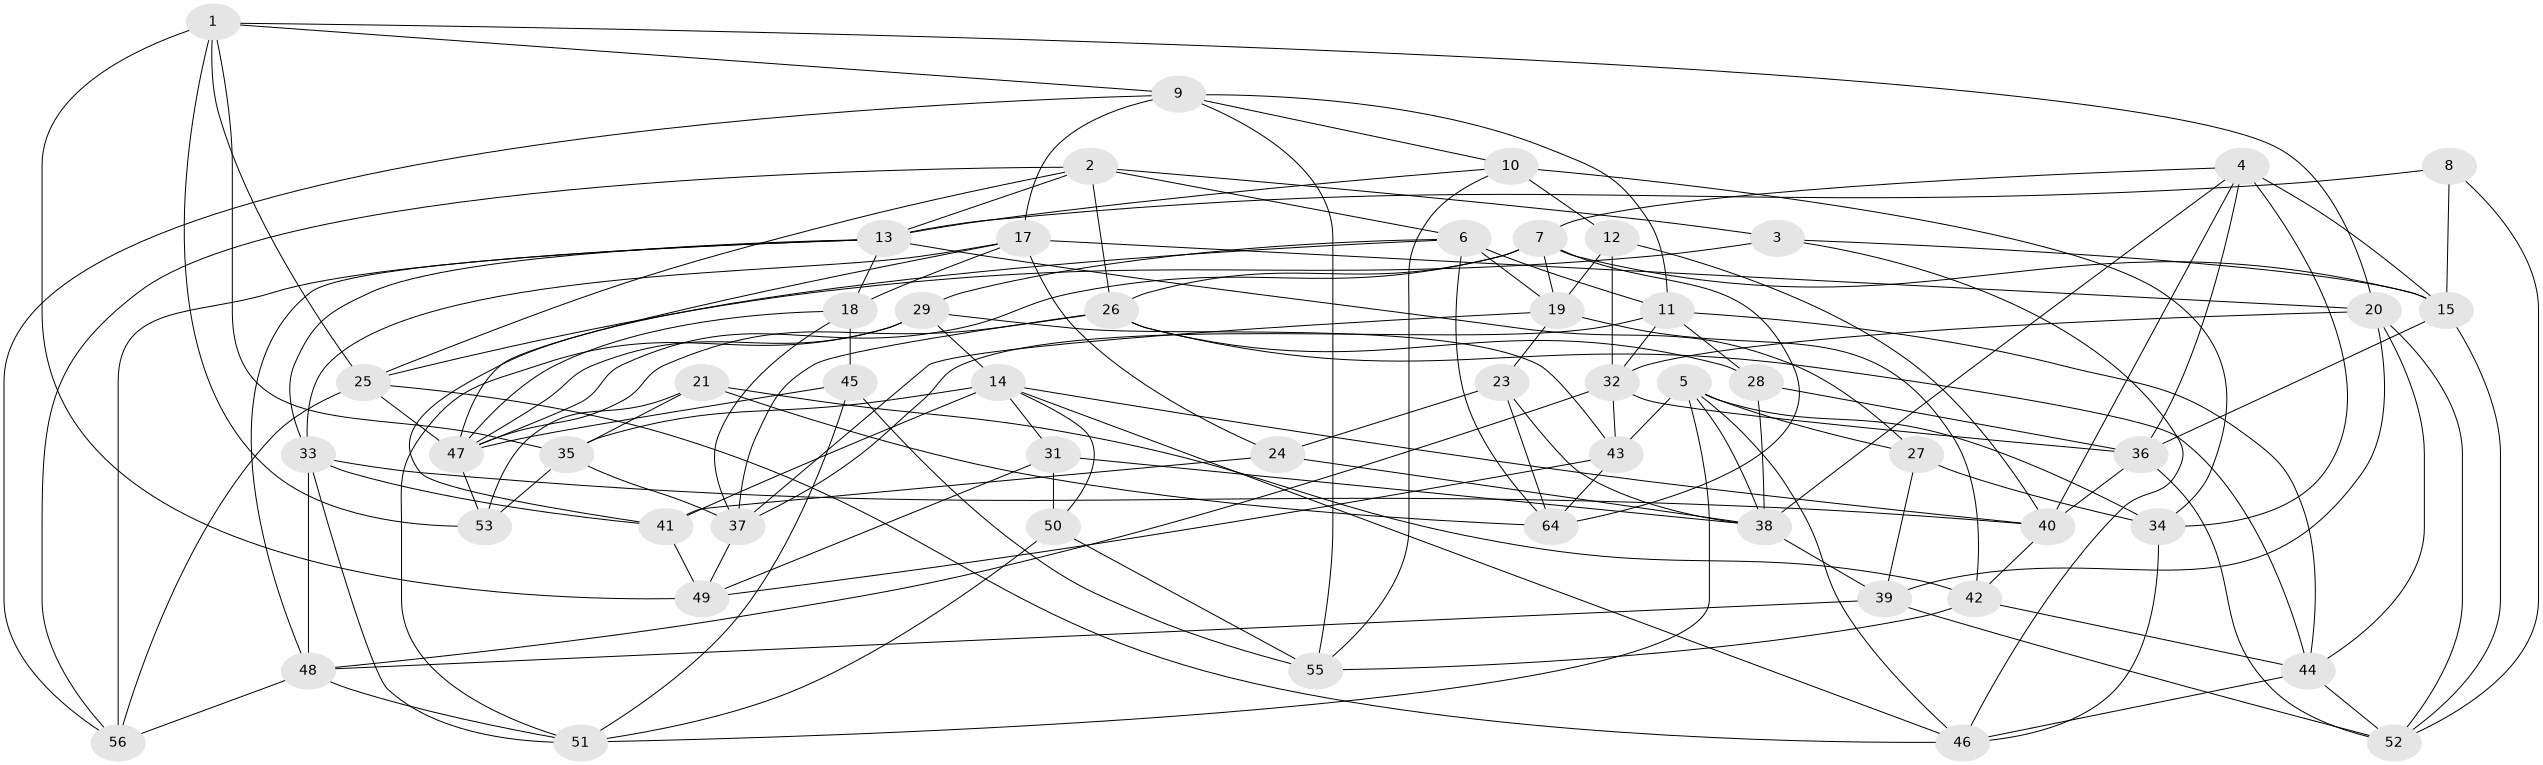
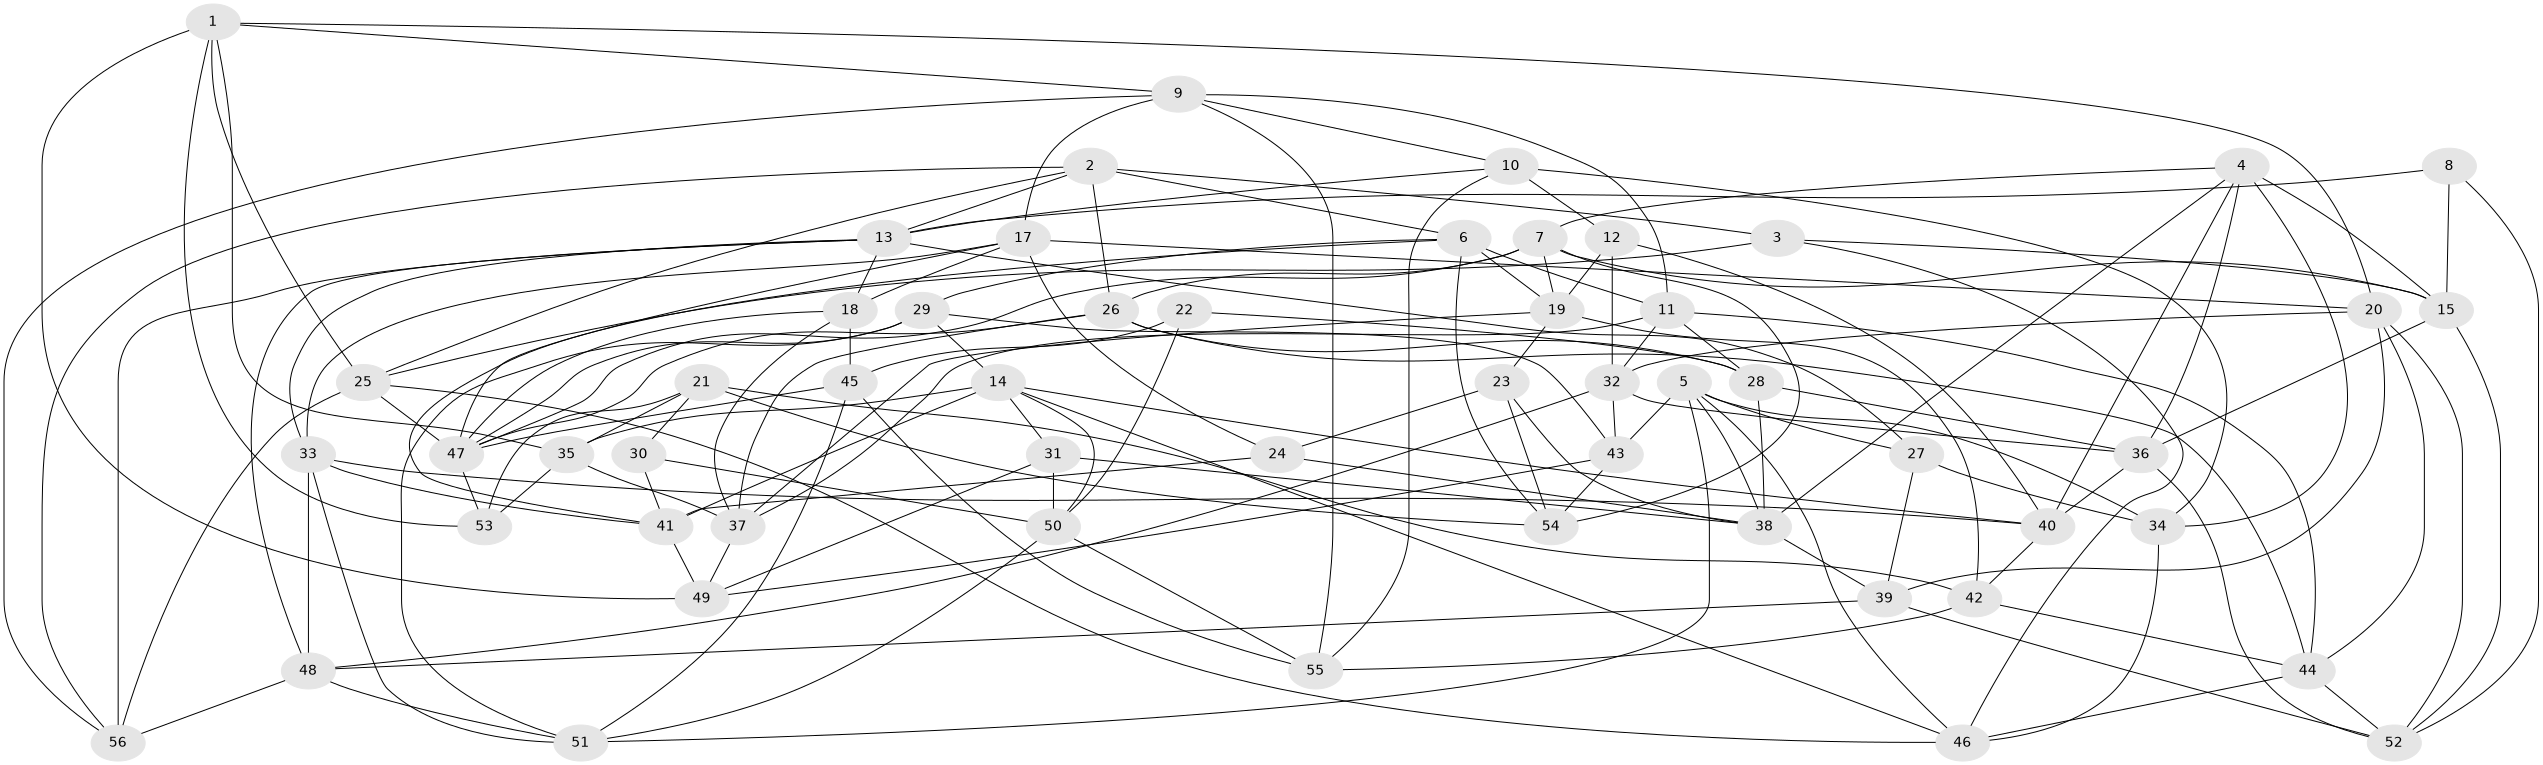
none -> (1185, 310)
none -> (639, 455)
(1551, 527) -> (1551, 527)
